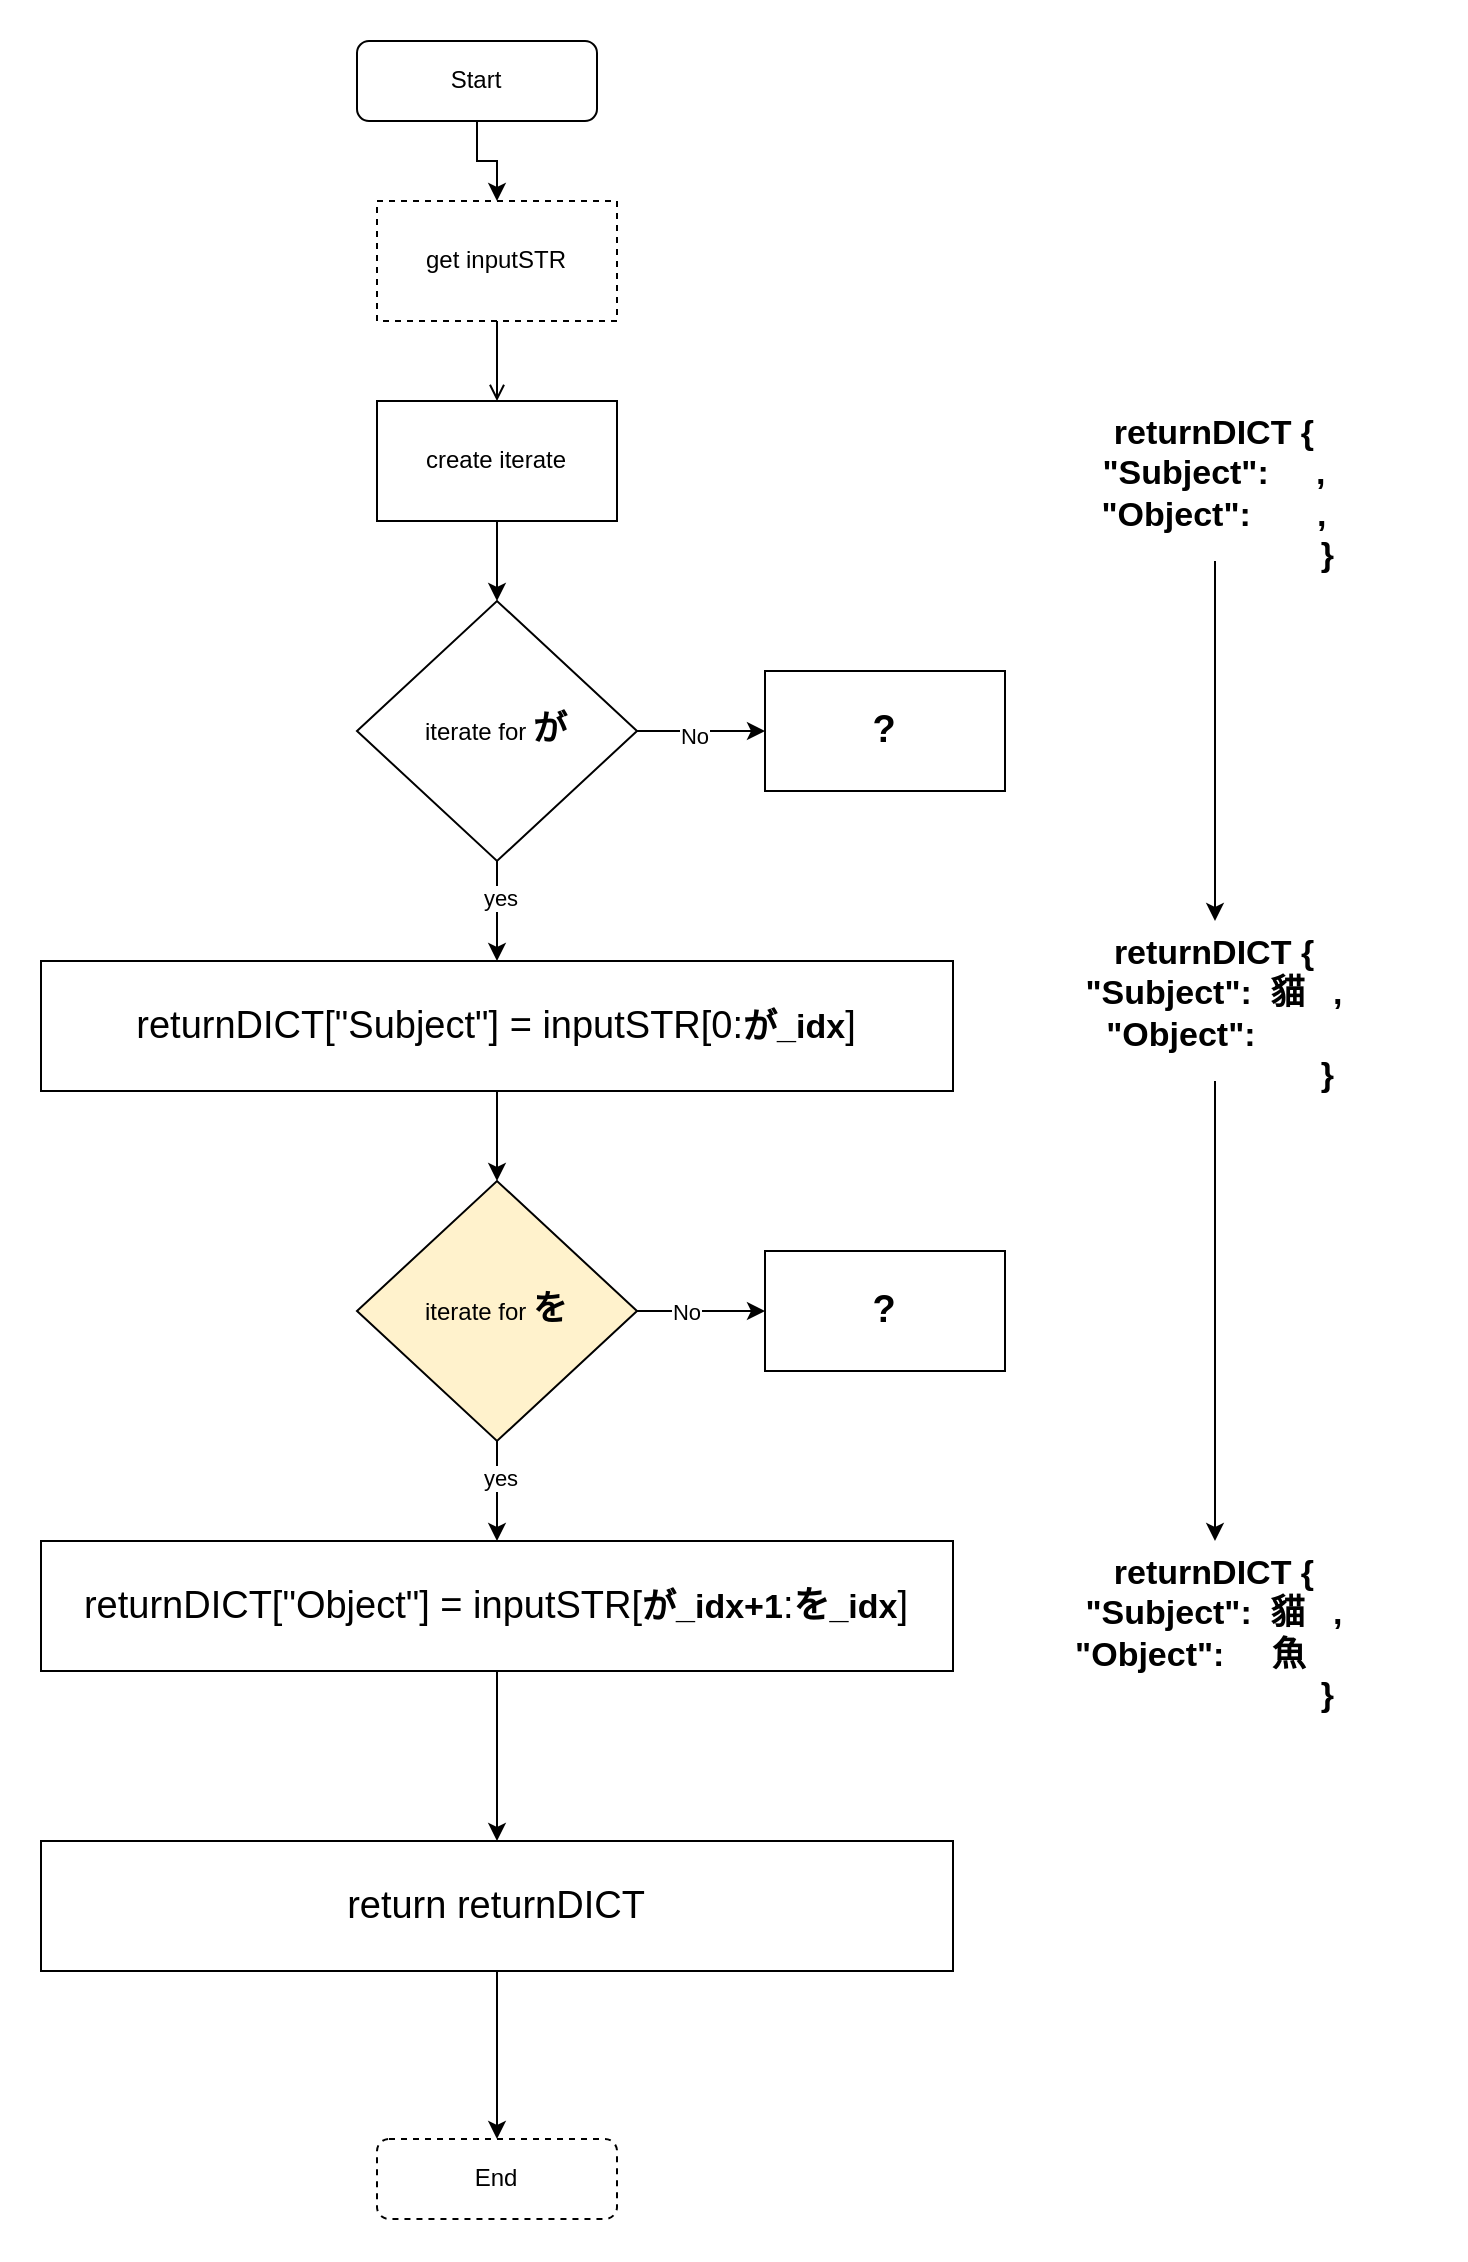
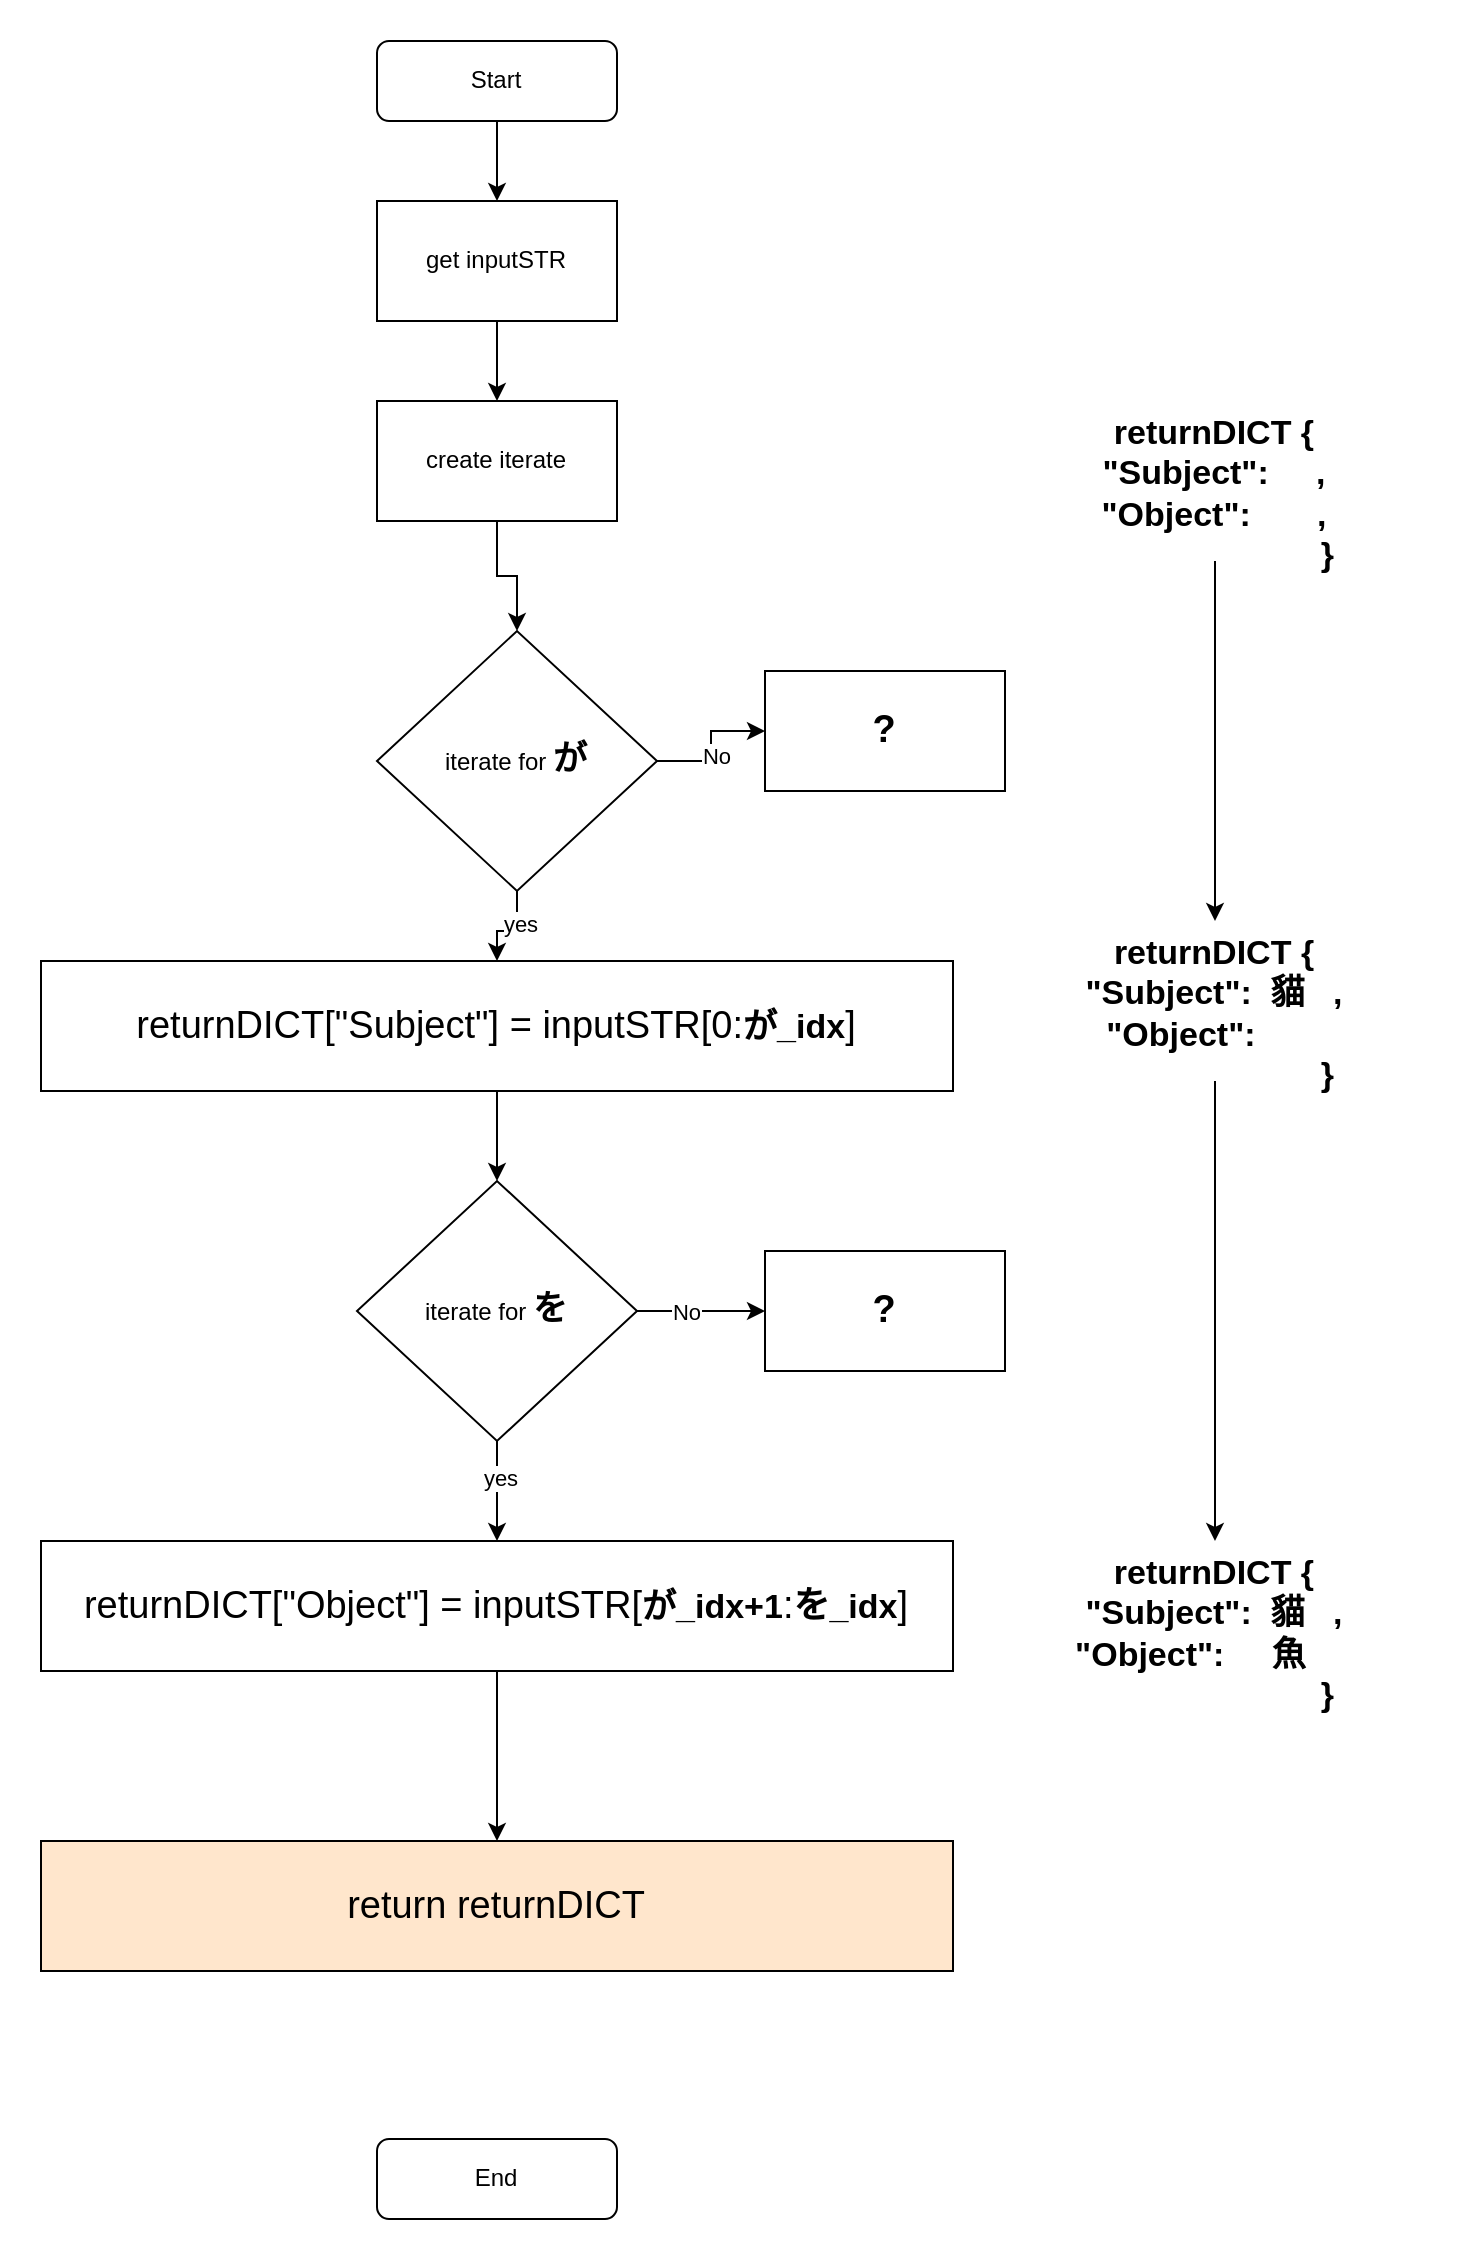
(477, 81) -> (497, 81)
(497, 261) -> (497, 261)
(497, 388) -> (497, 386)
(497, 731) -> (517, 761)
(497, 1311) -> (497, 1311)
(497, 1906) -> (497, 1906)
(497, 2048) -> none
(497, 2179) -> (497, 2179)
